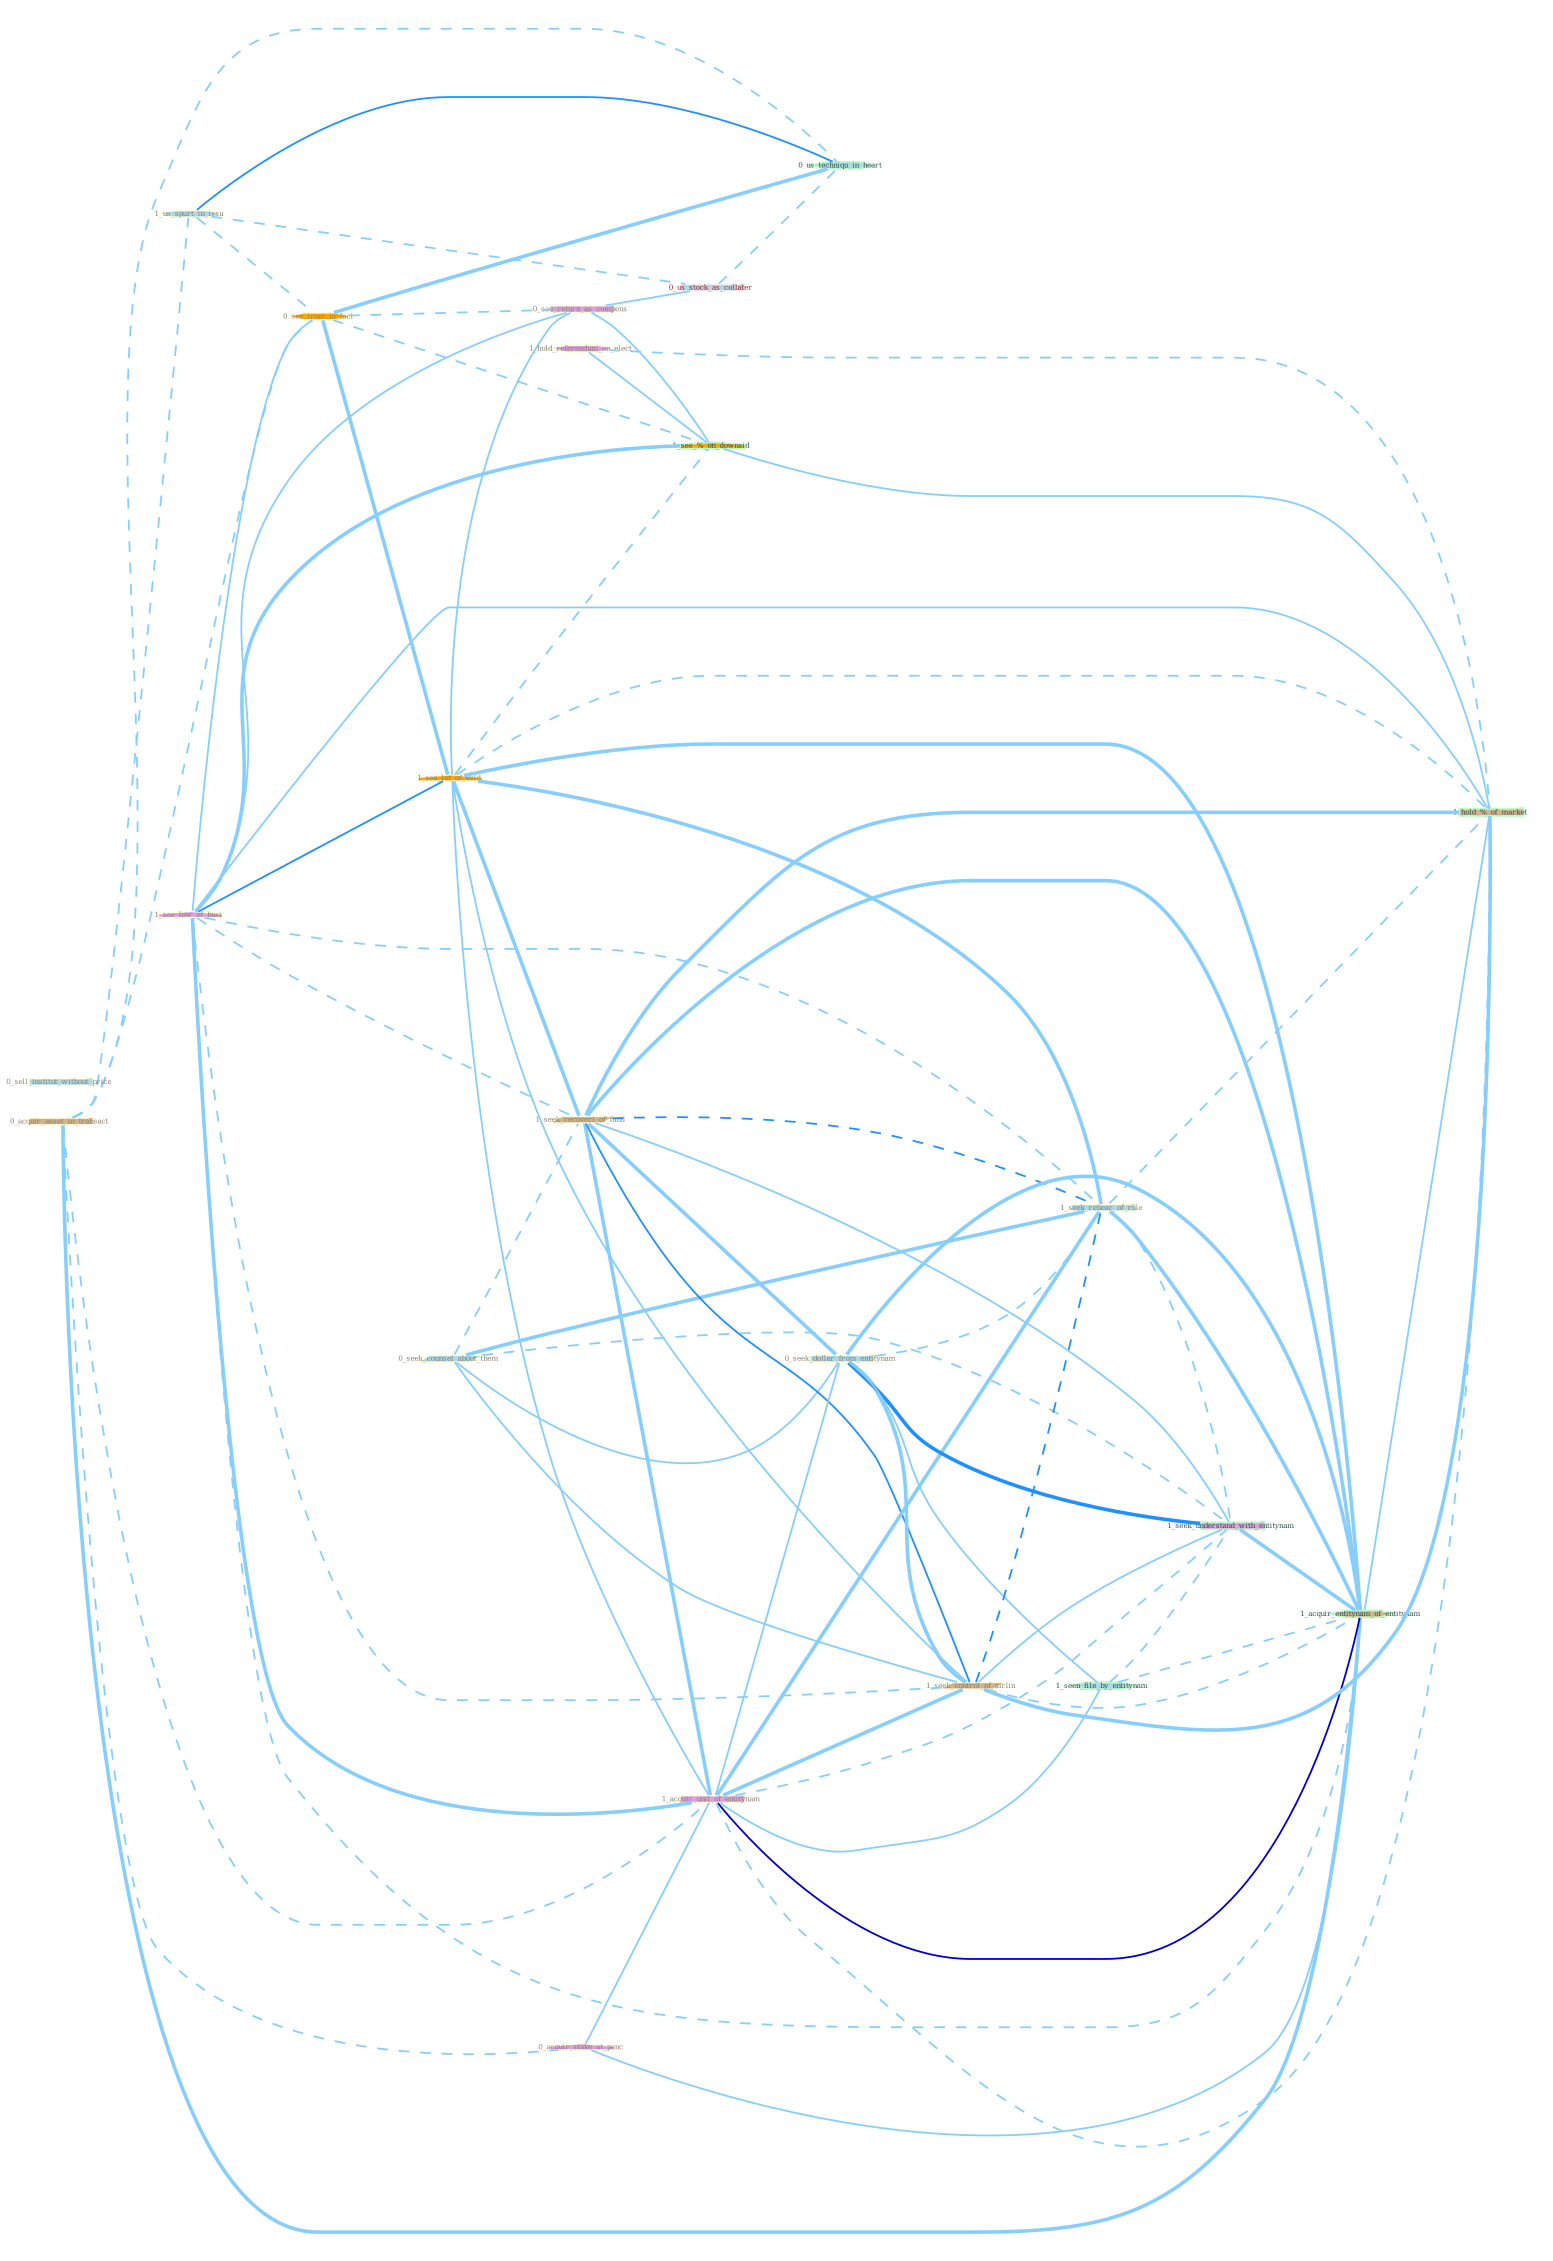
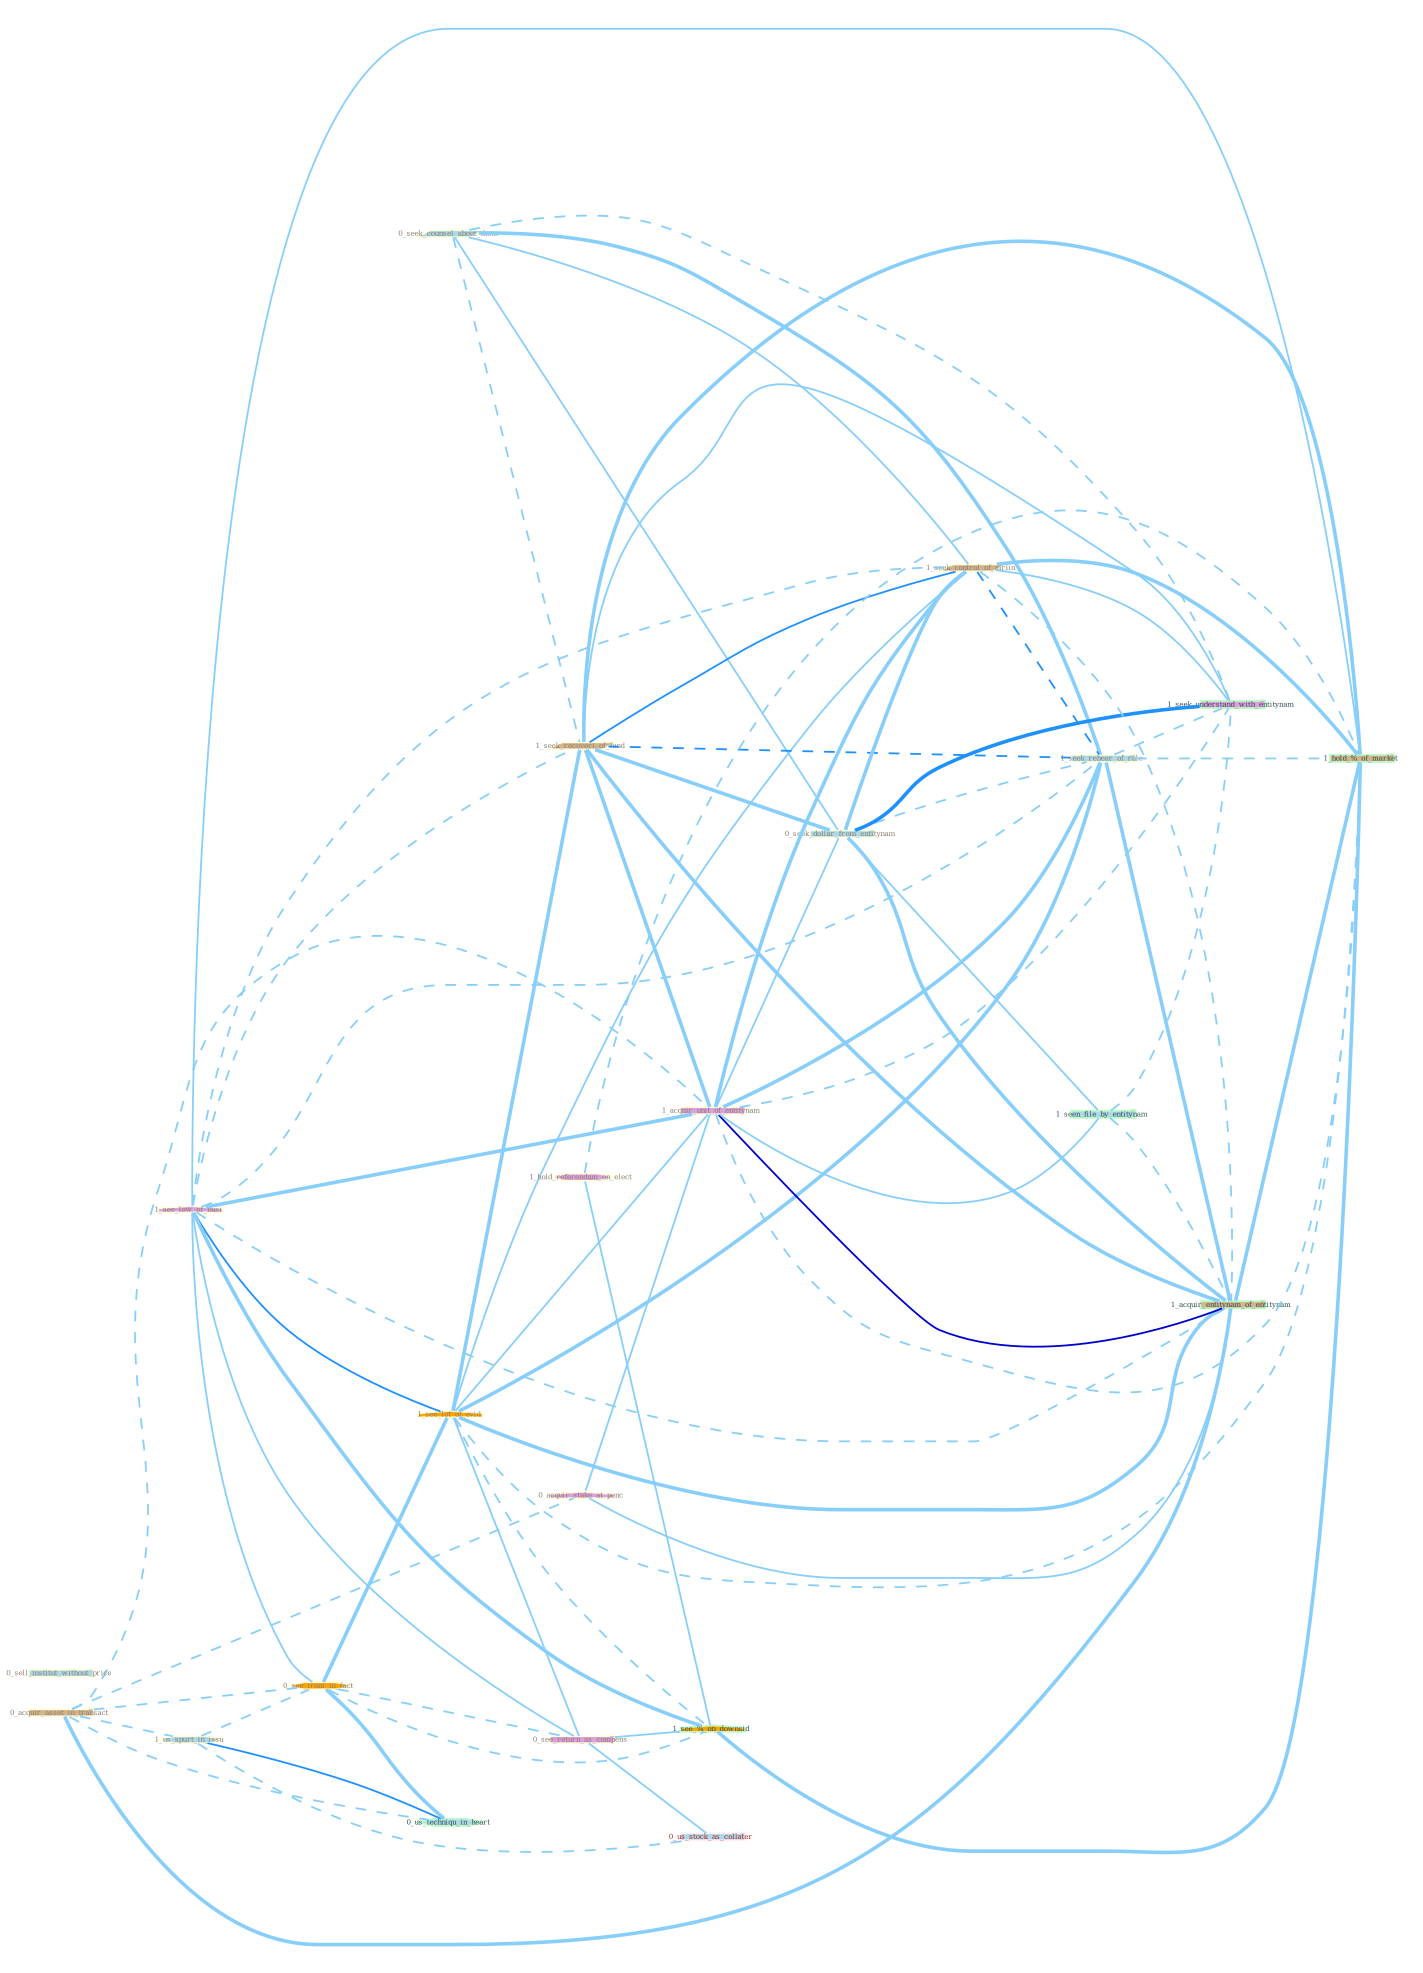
(778, 227) -> none
(1195, 496) -> (1314, 1584)
(1427, 1213) -> (1298, 1031)
(1298, 1570) -> none
(1362, 1614) -> (1233, 1305)
(1103, 1686) -> (1103, 1114)
